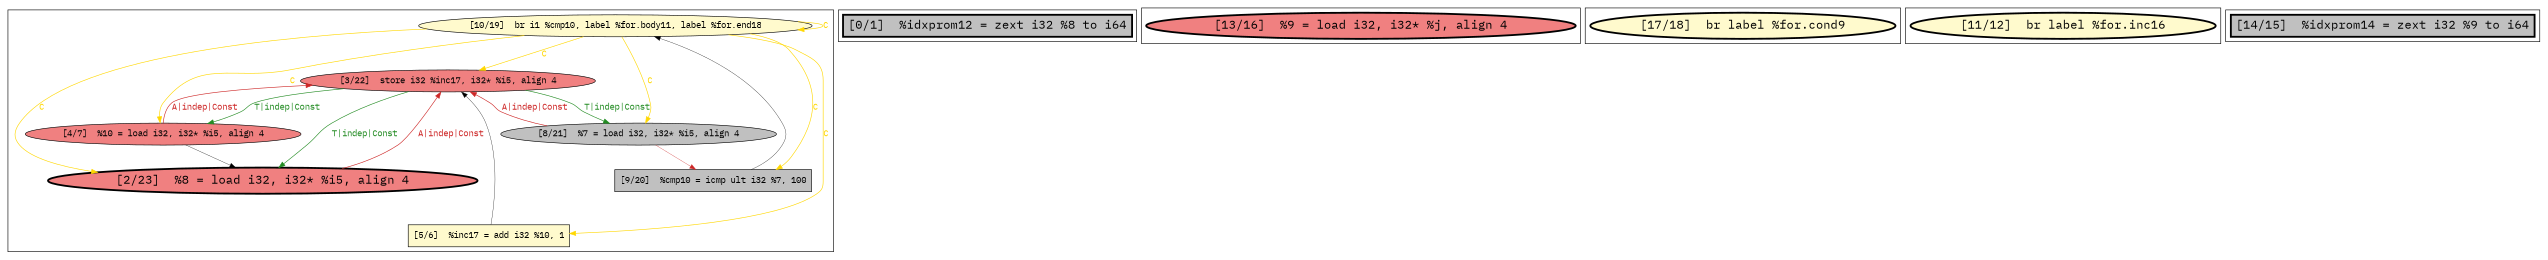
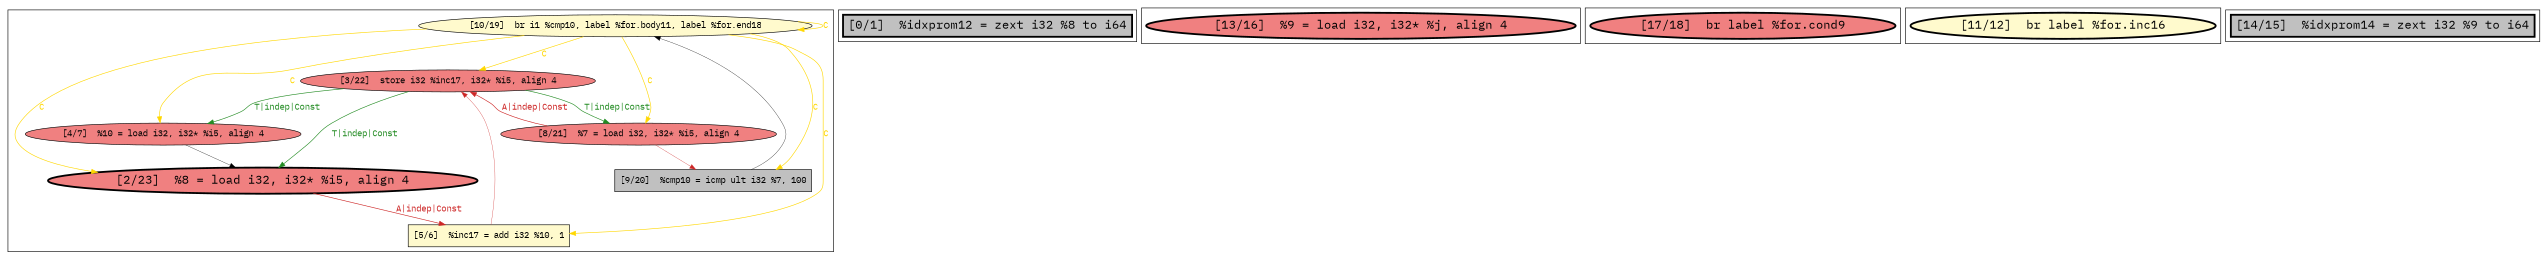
(1743, 26) -> (1743, 26)
(227, 91) -> none
(639, 134) -> (639, 134)
(398, 145) -> (376, 208)
(494, 157) -> (494, 157)
